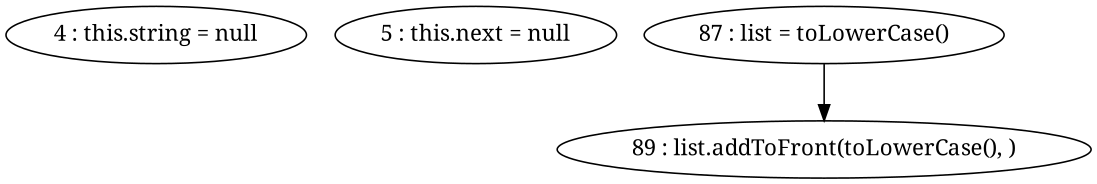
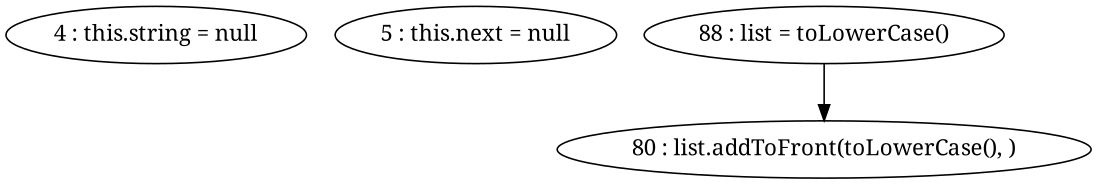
(824, 35) -> (824, 35)
(824, 149) -> (824, 149)
